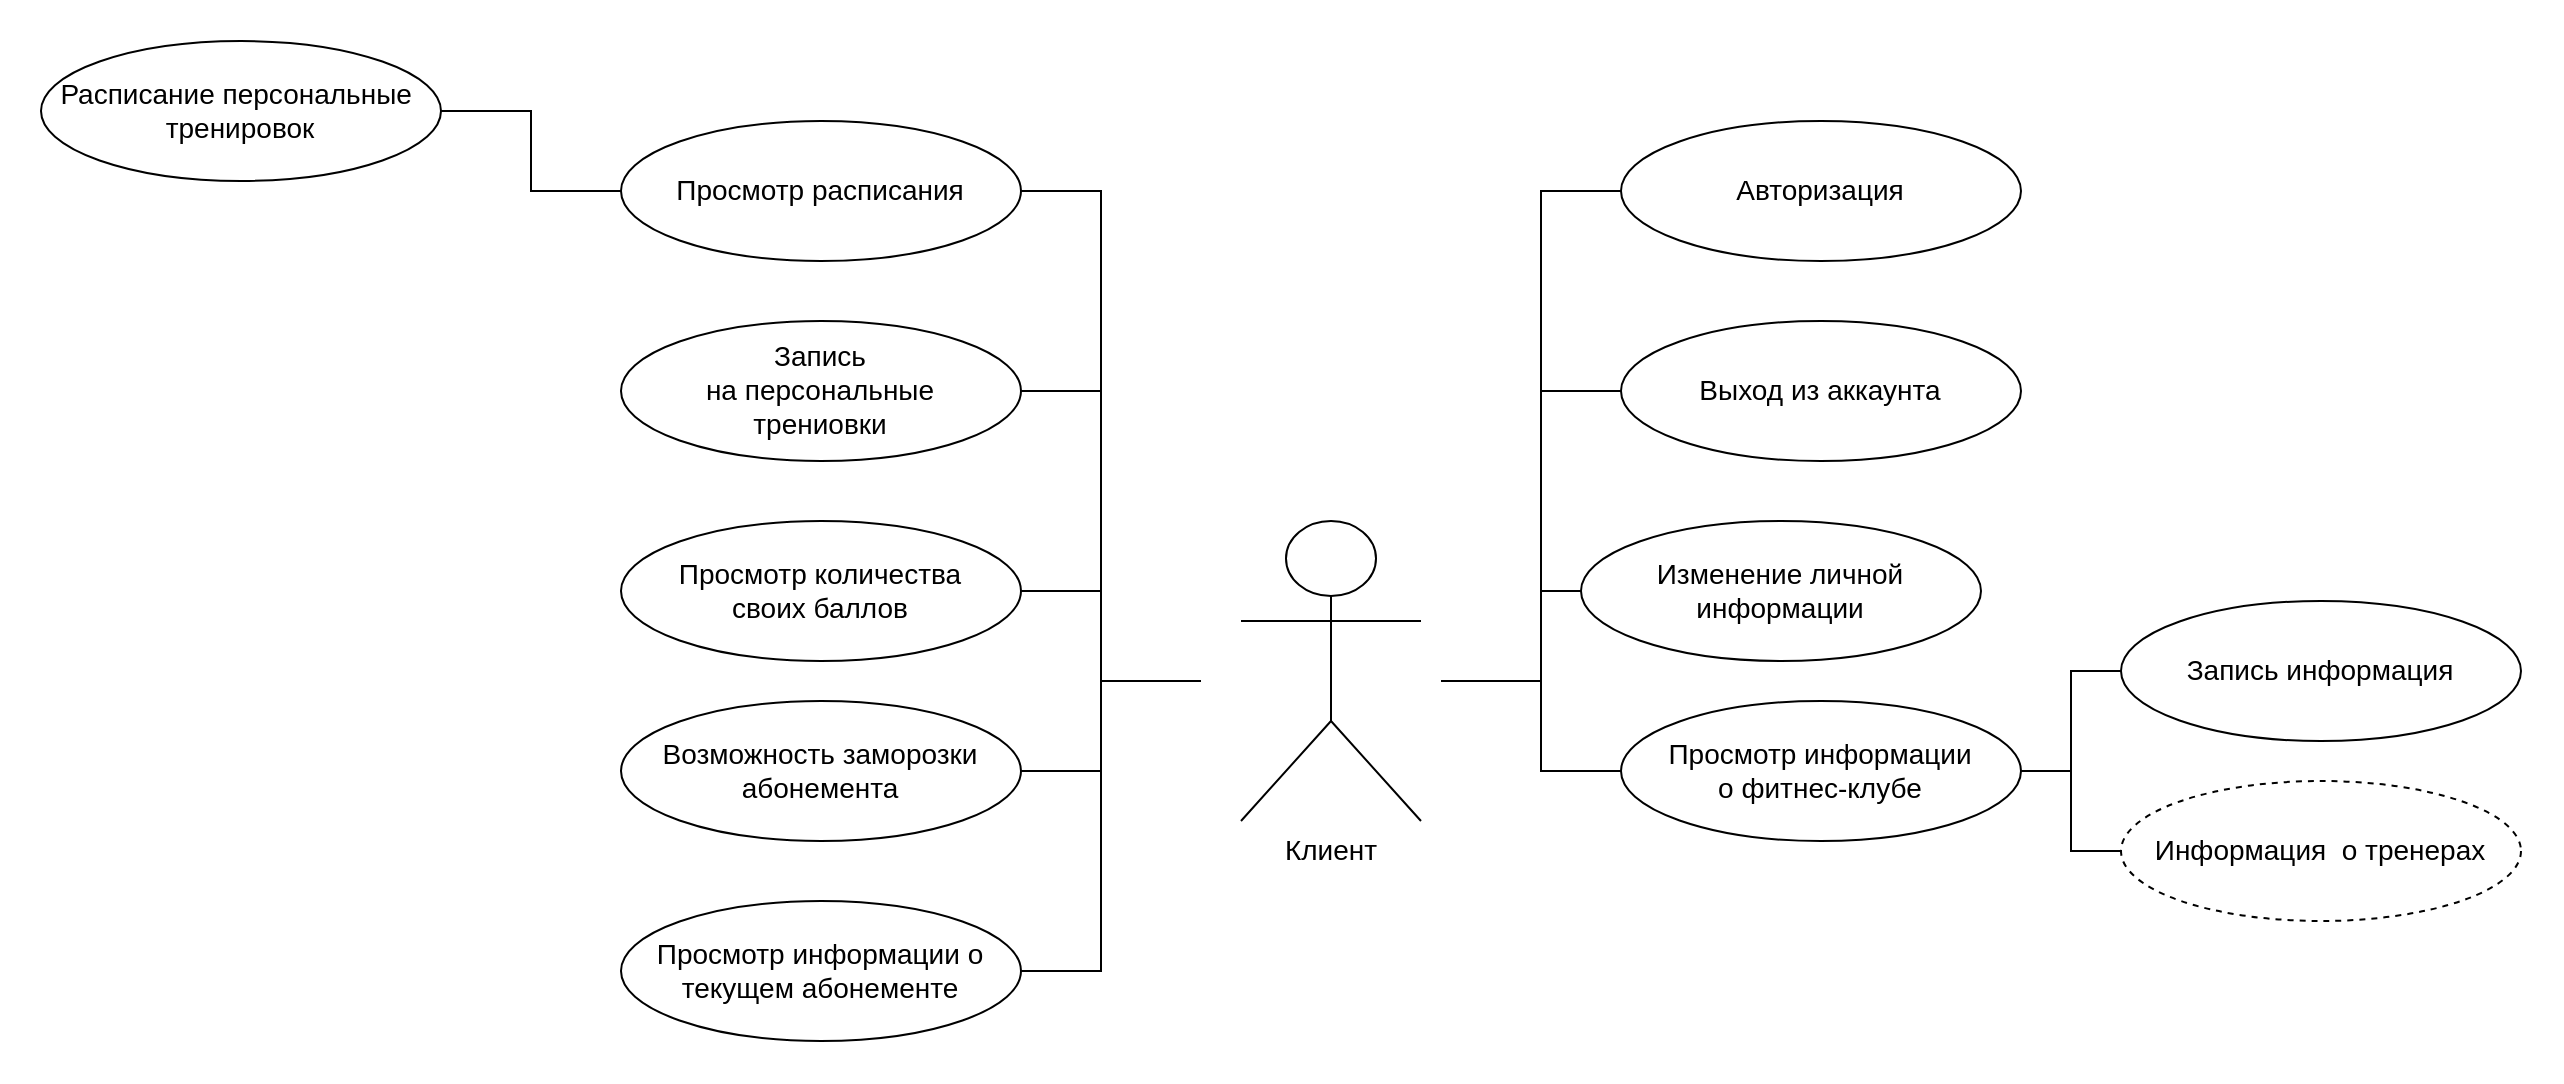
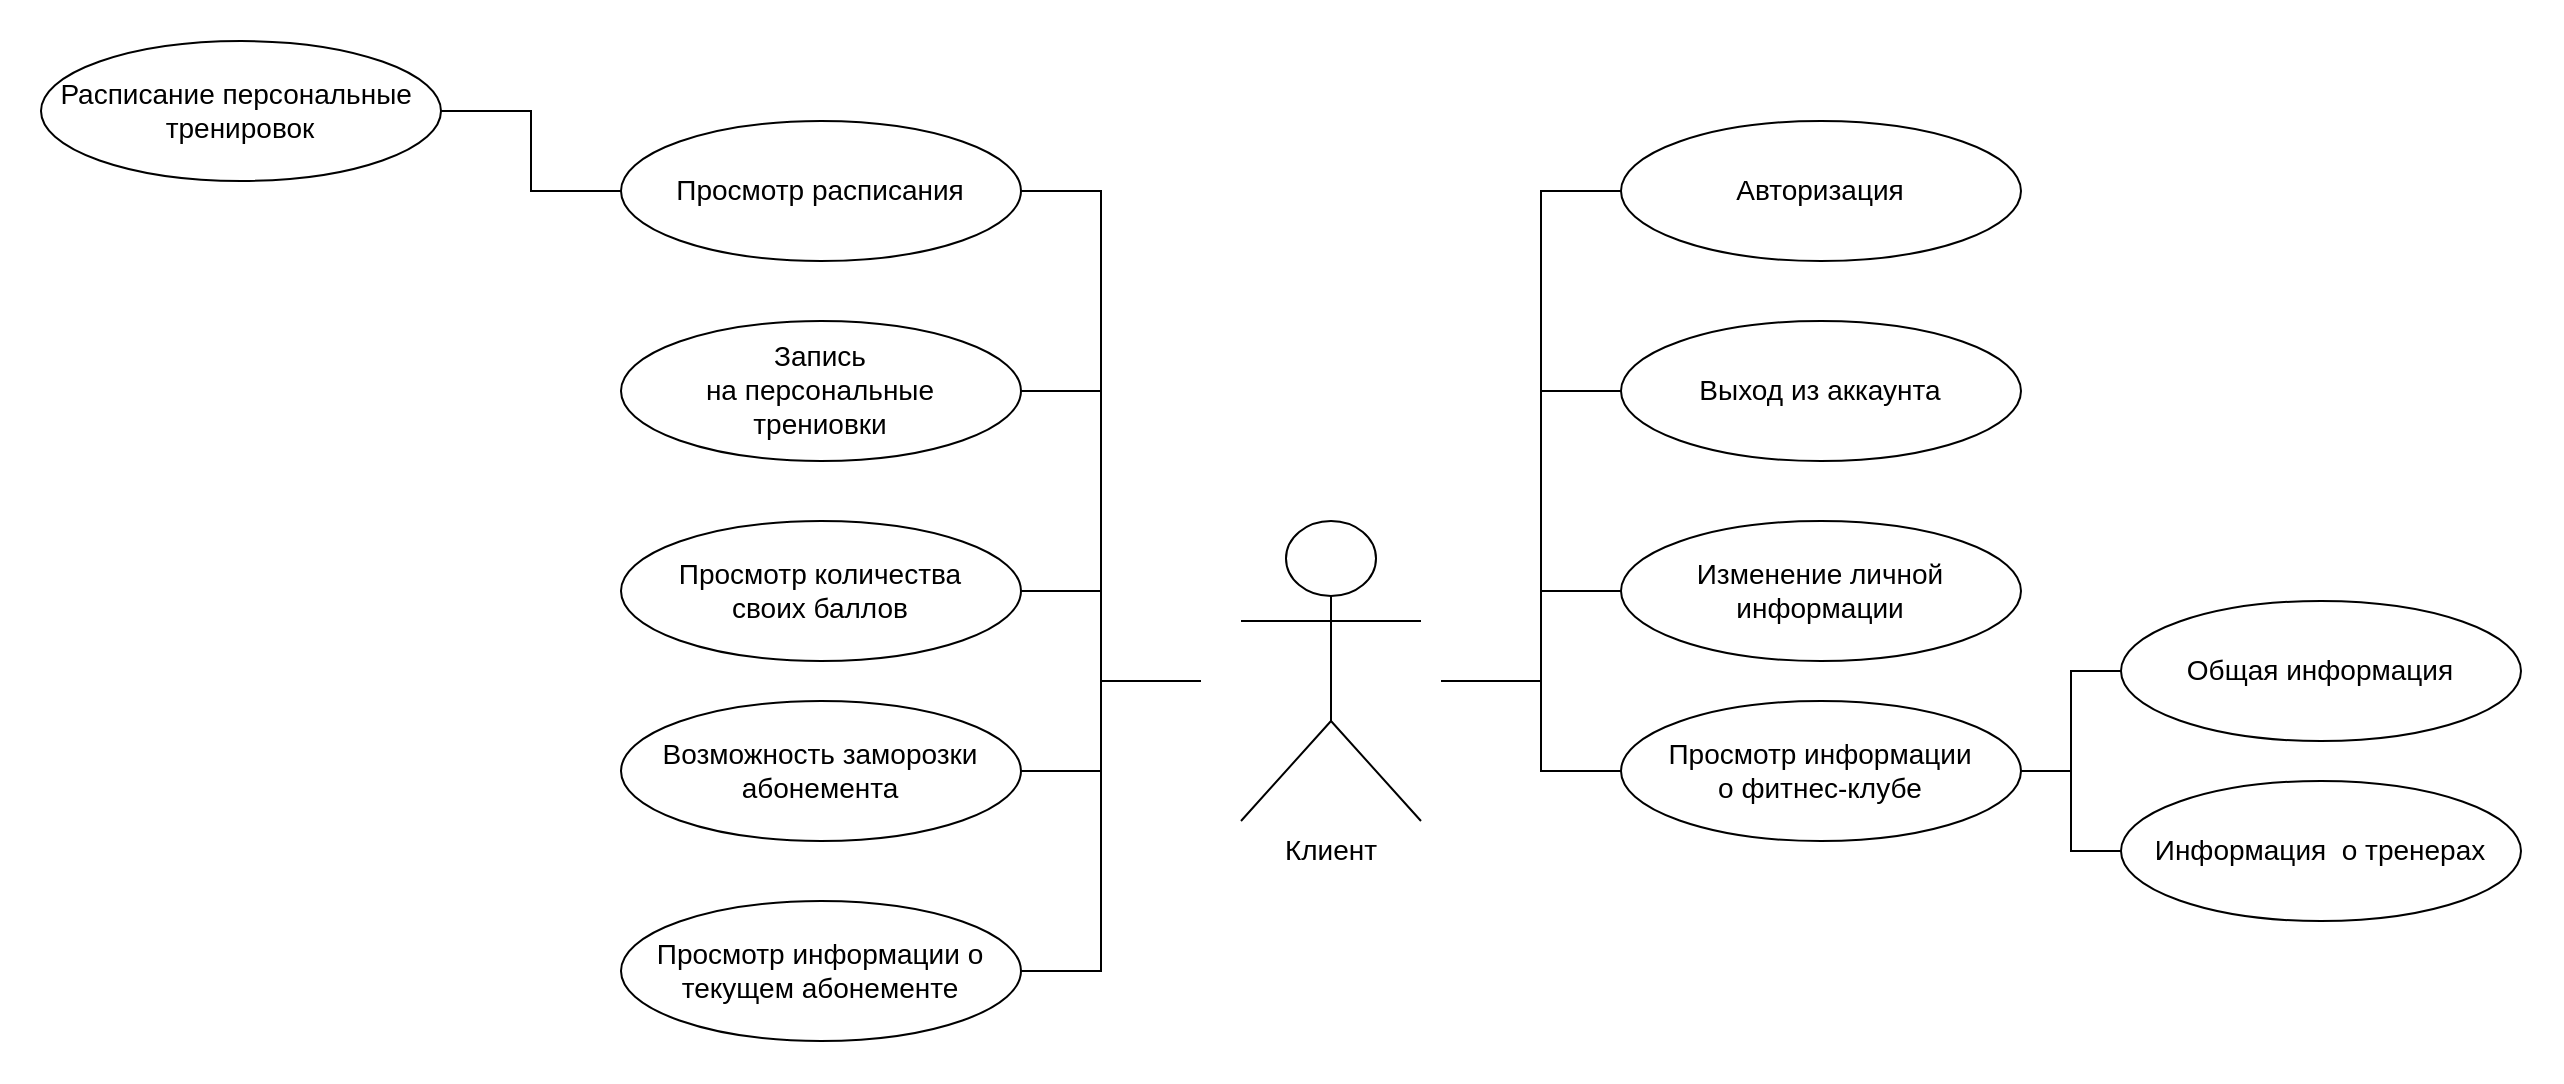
(1781, 591) -> (1821, 591)
(2321, 671) -> (2321, 671)
(2321, 851) -> (2321, 851)
